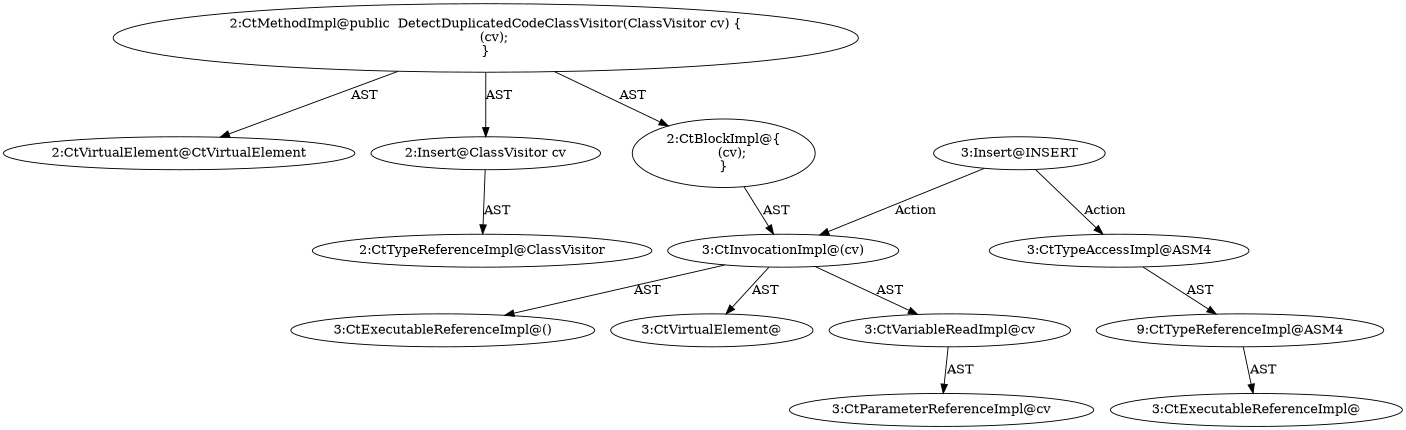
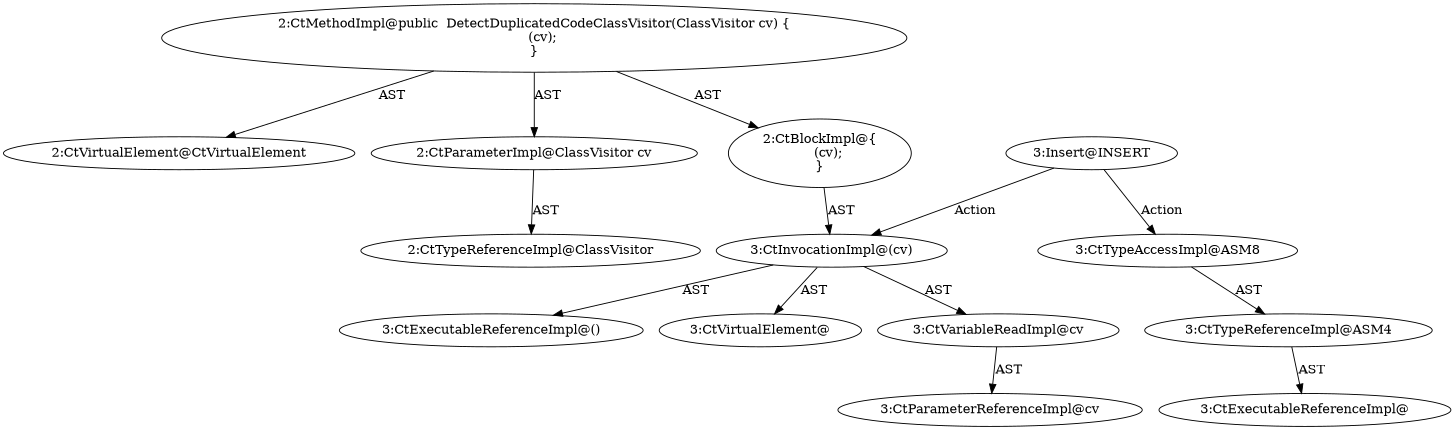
(486, 153) -> (534, 153)
(1119, 251) -> (1168, 251)
(1240, 330) -> (1288, 330)
